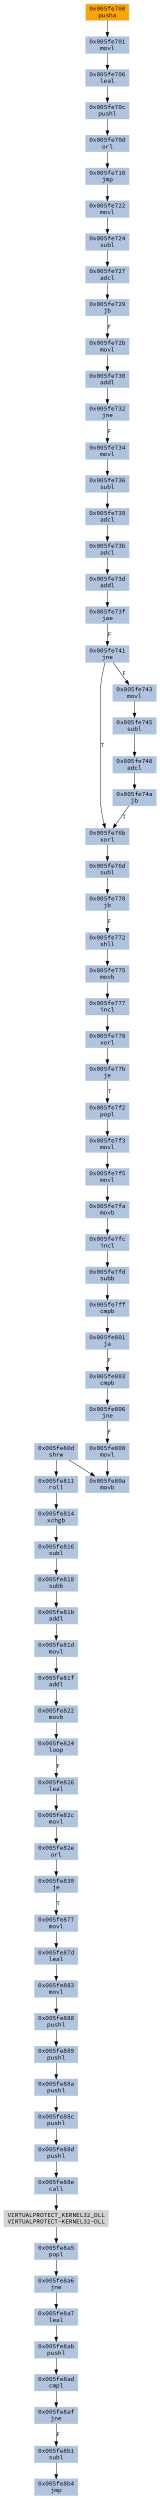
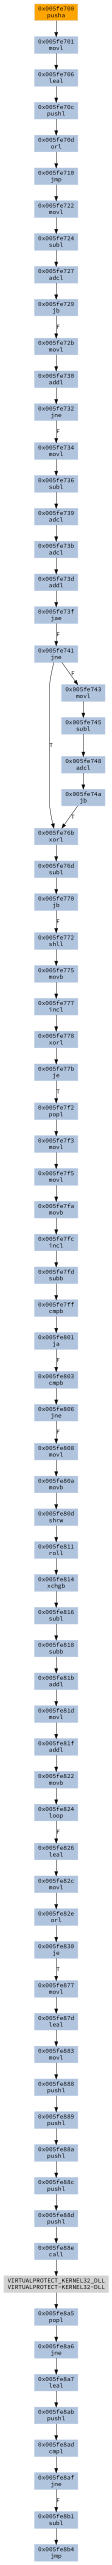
(80, 1467) -> (56, 1499)
